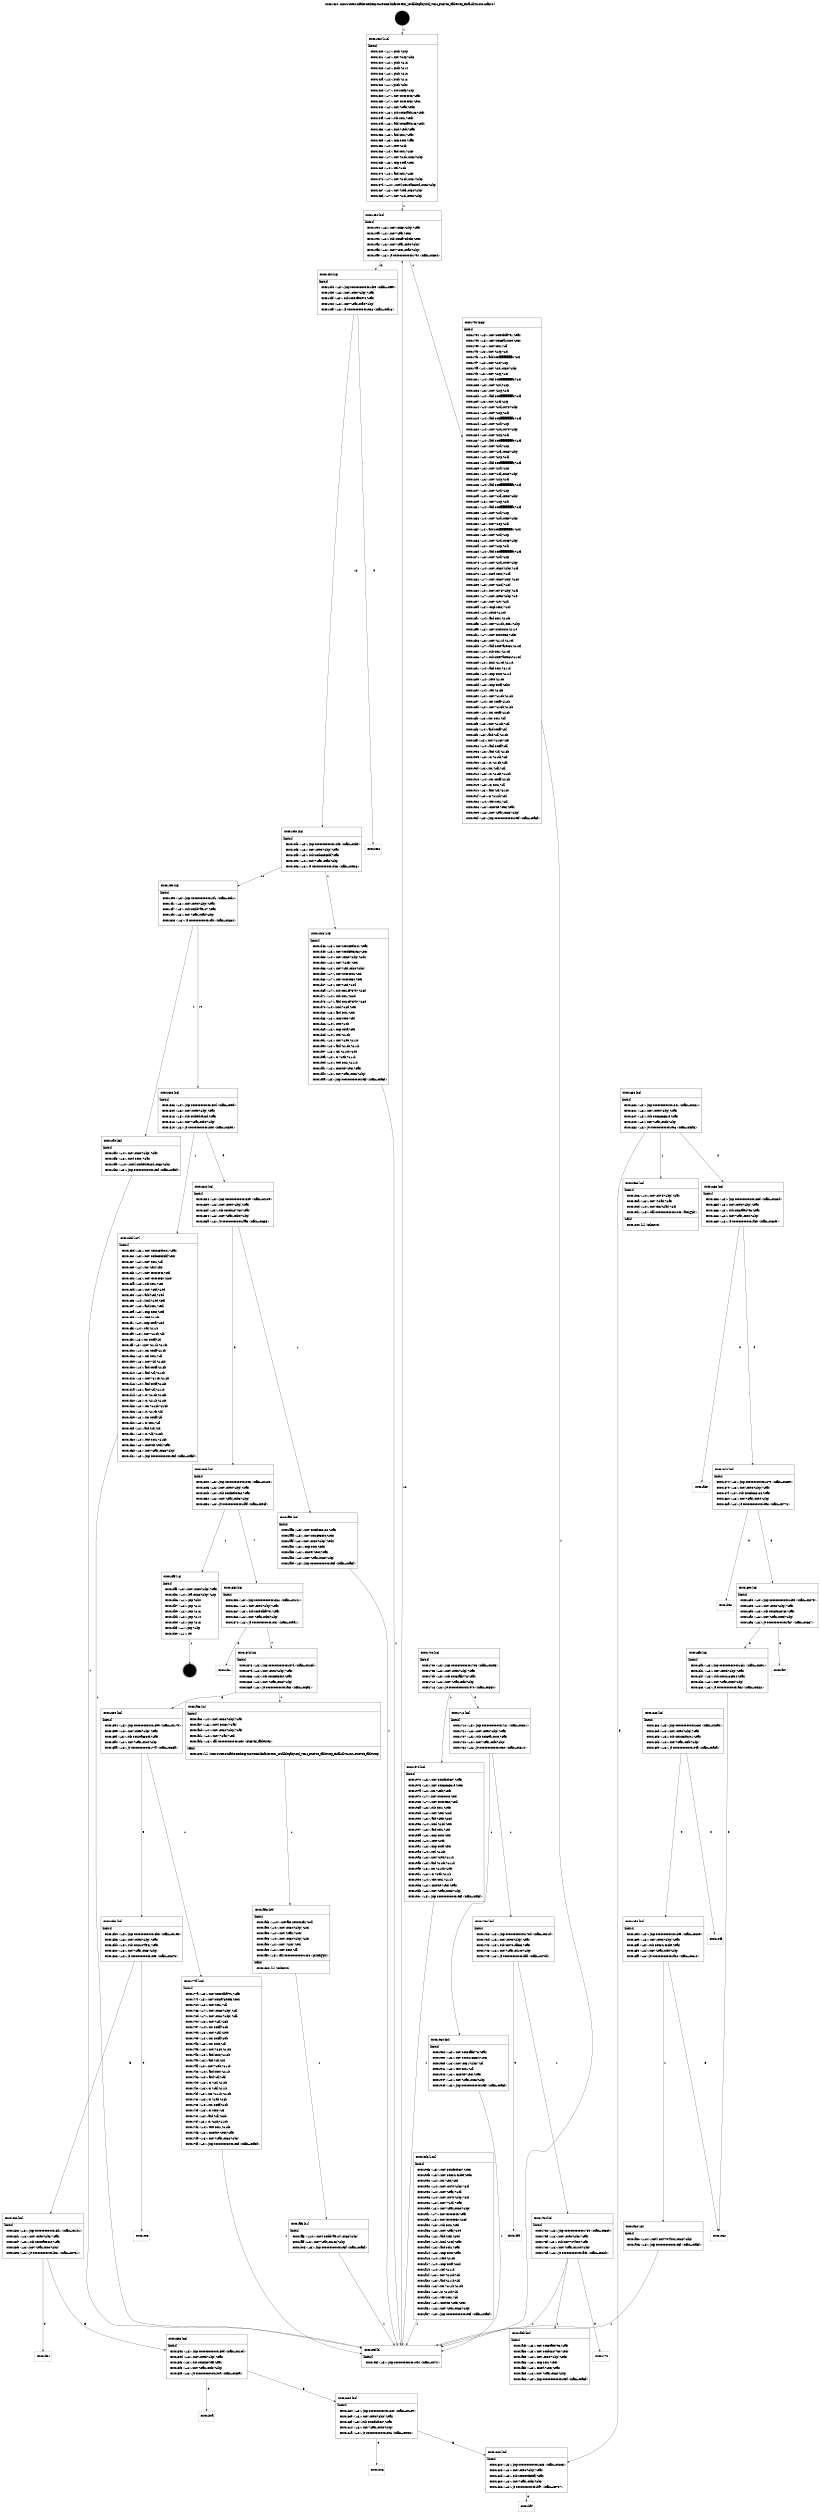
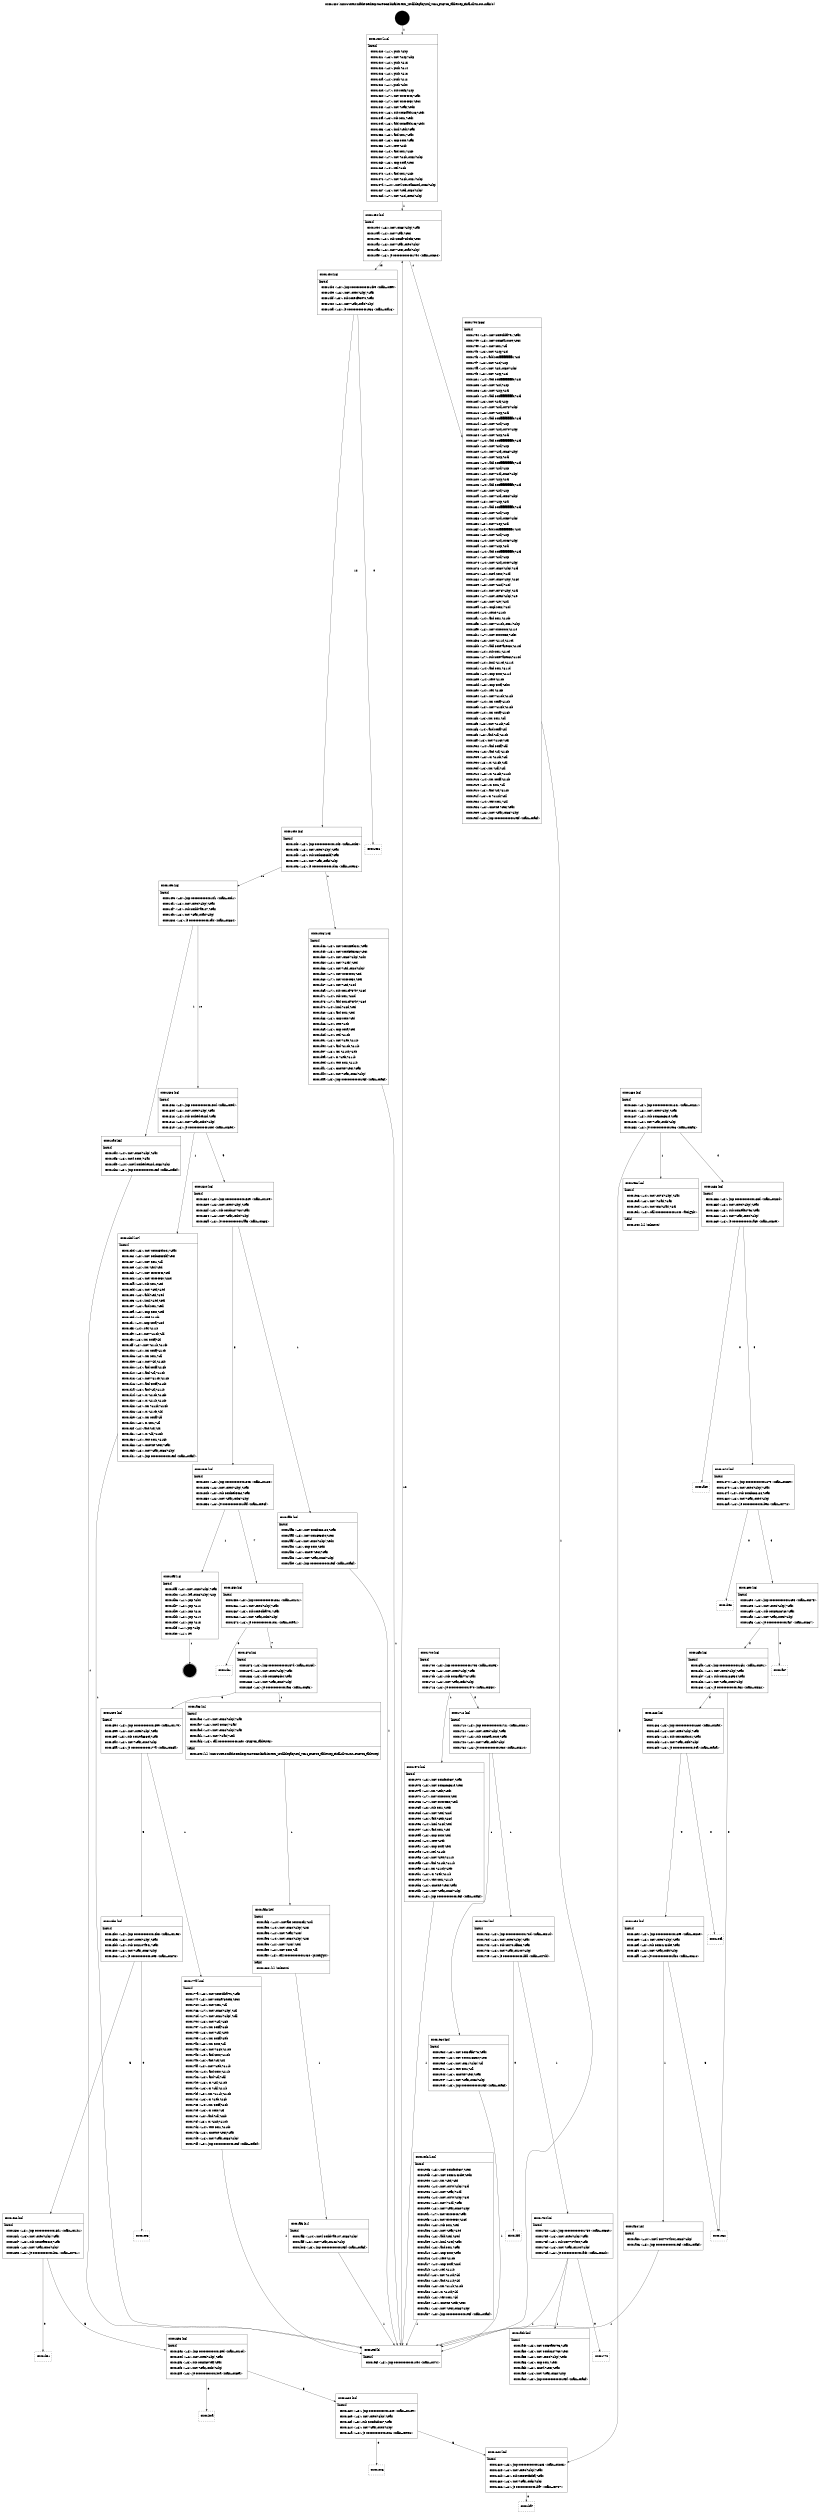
none -> (706, 1700)
